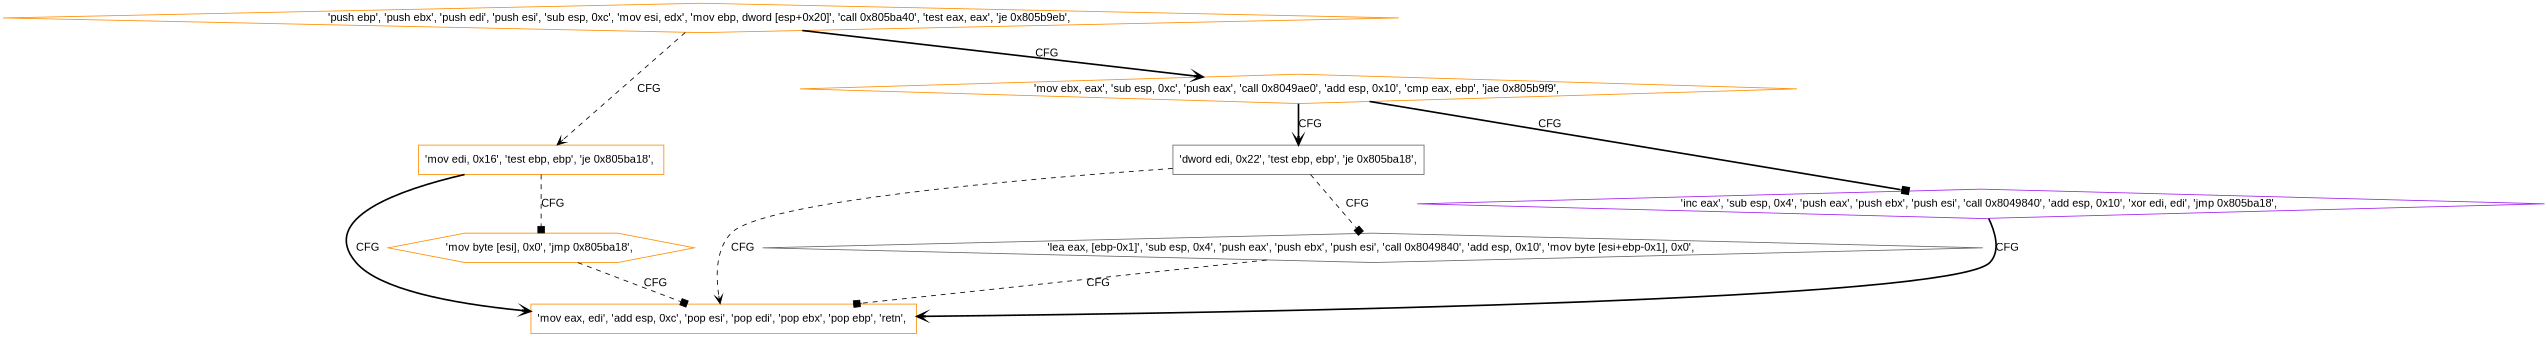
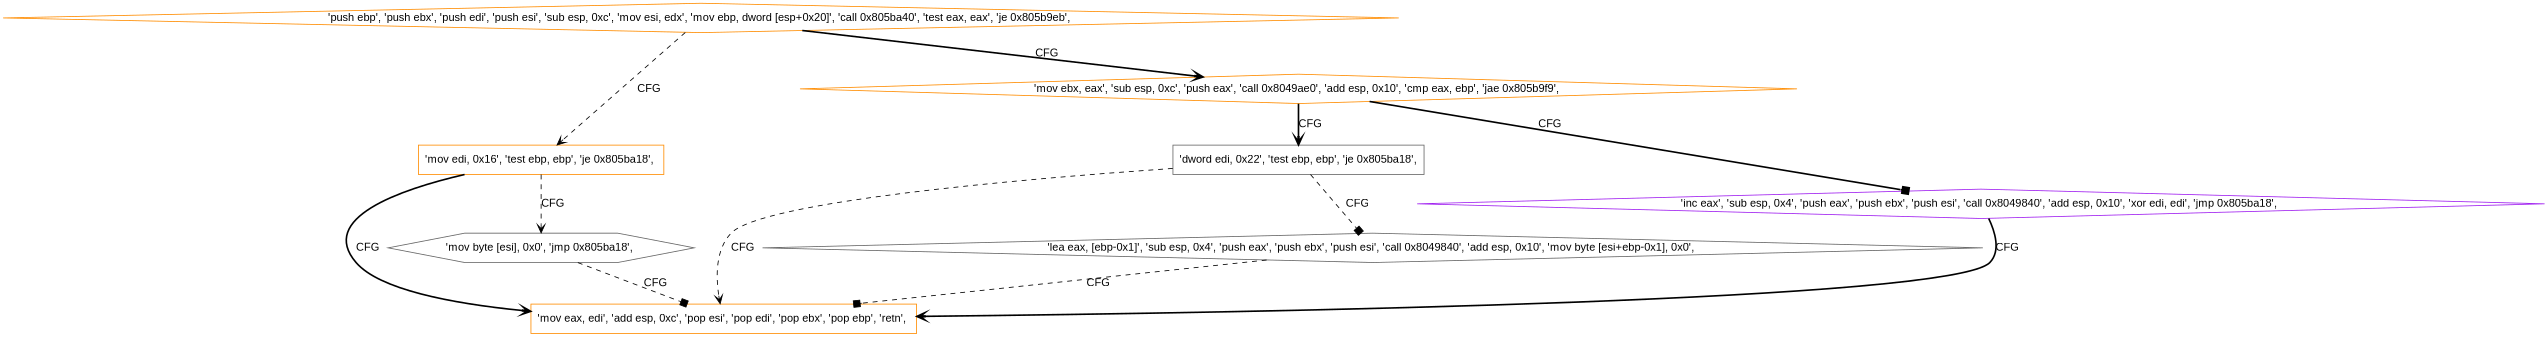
(541, 200) -> (541, 200)
(541, 248) -> (541, 248)
